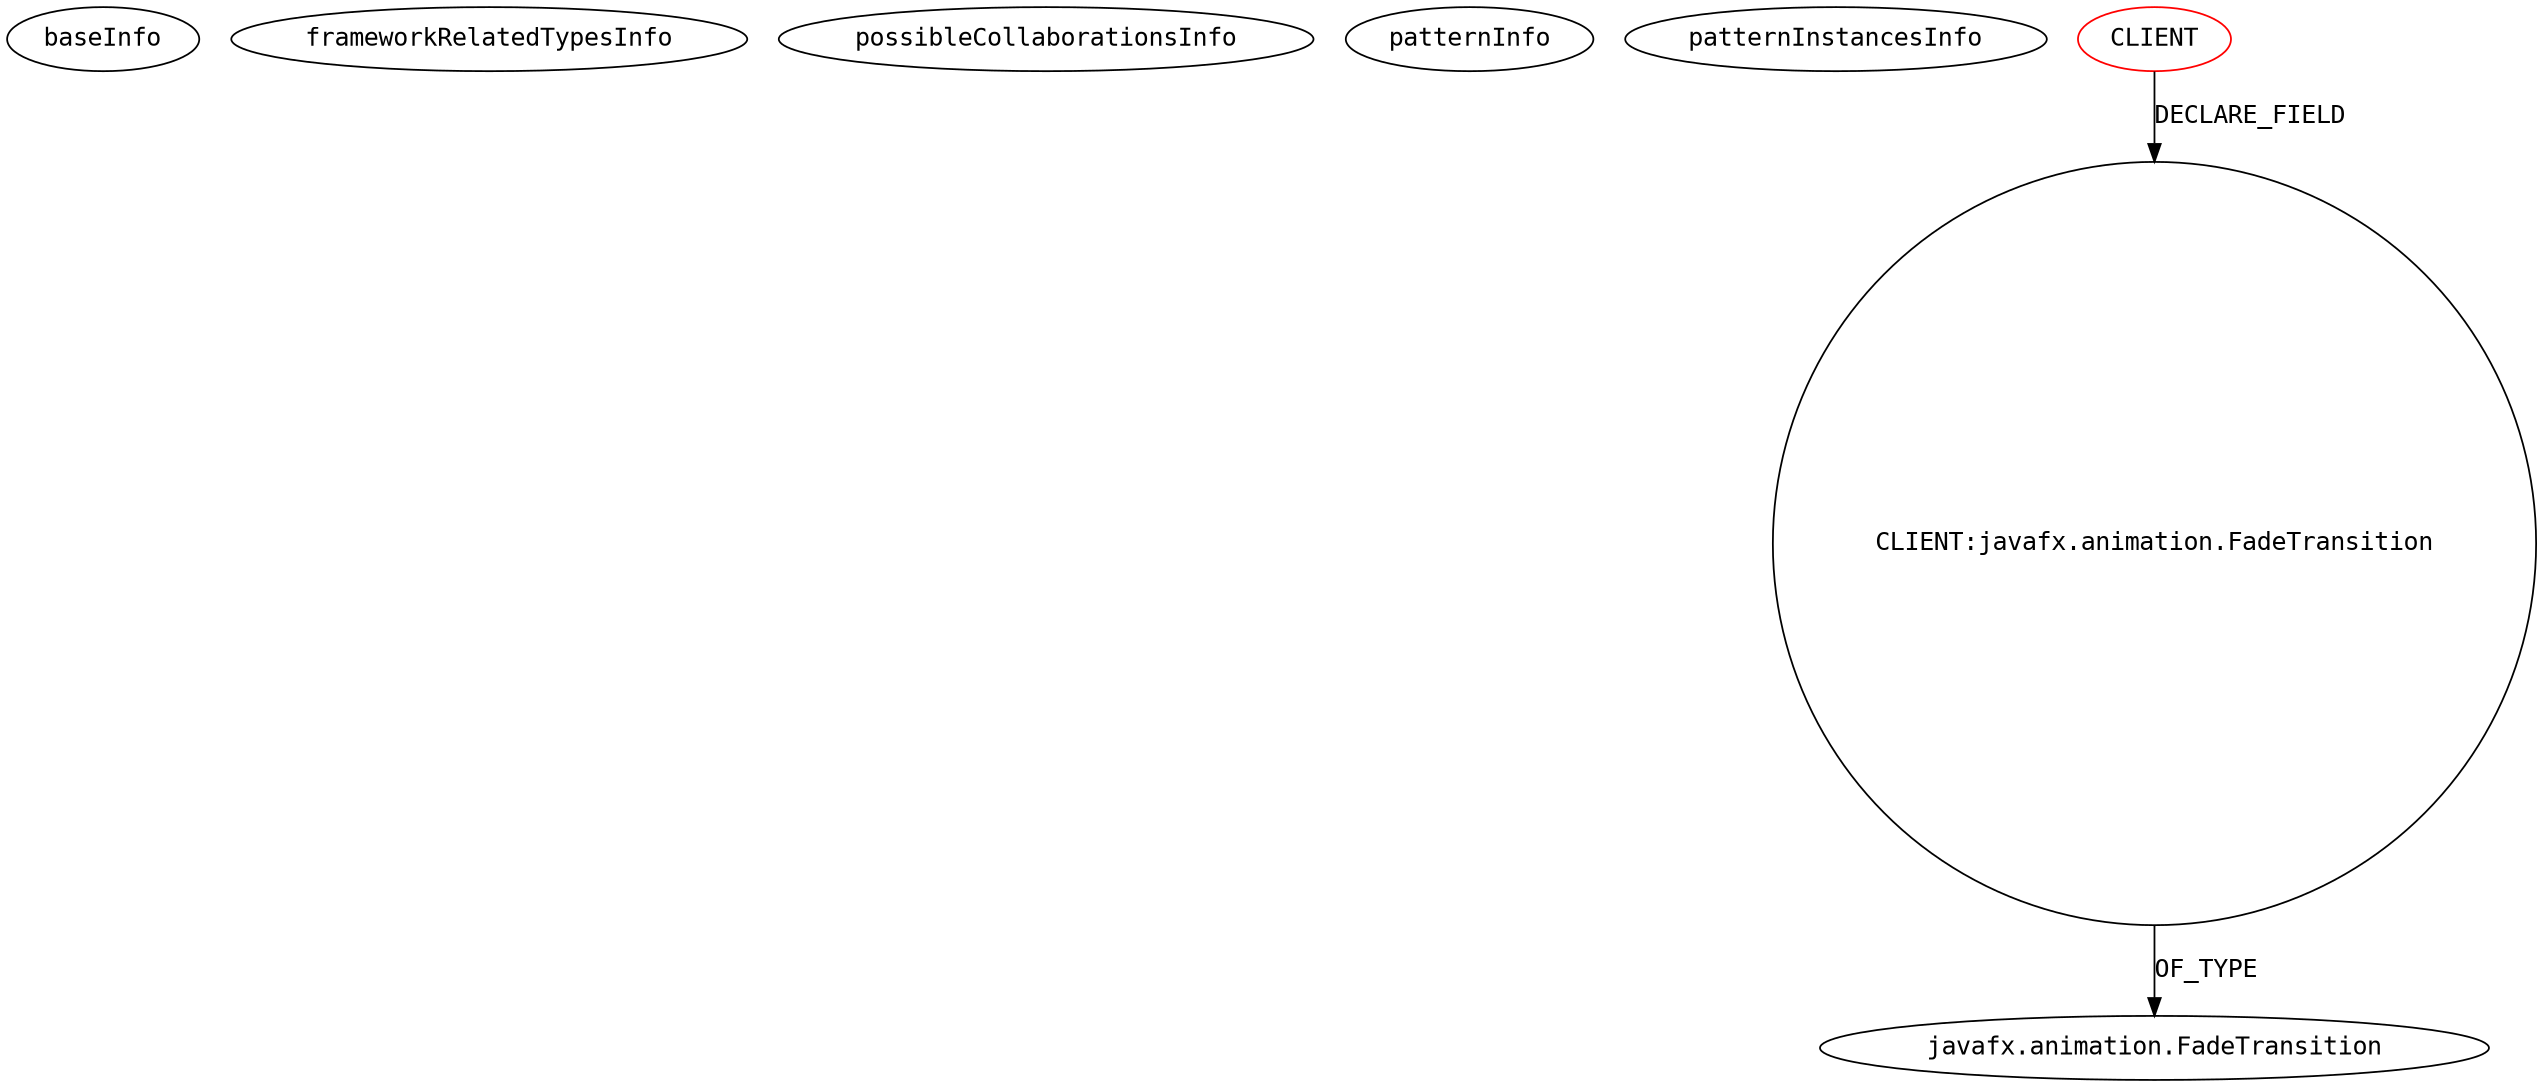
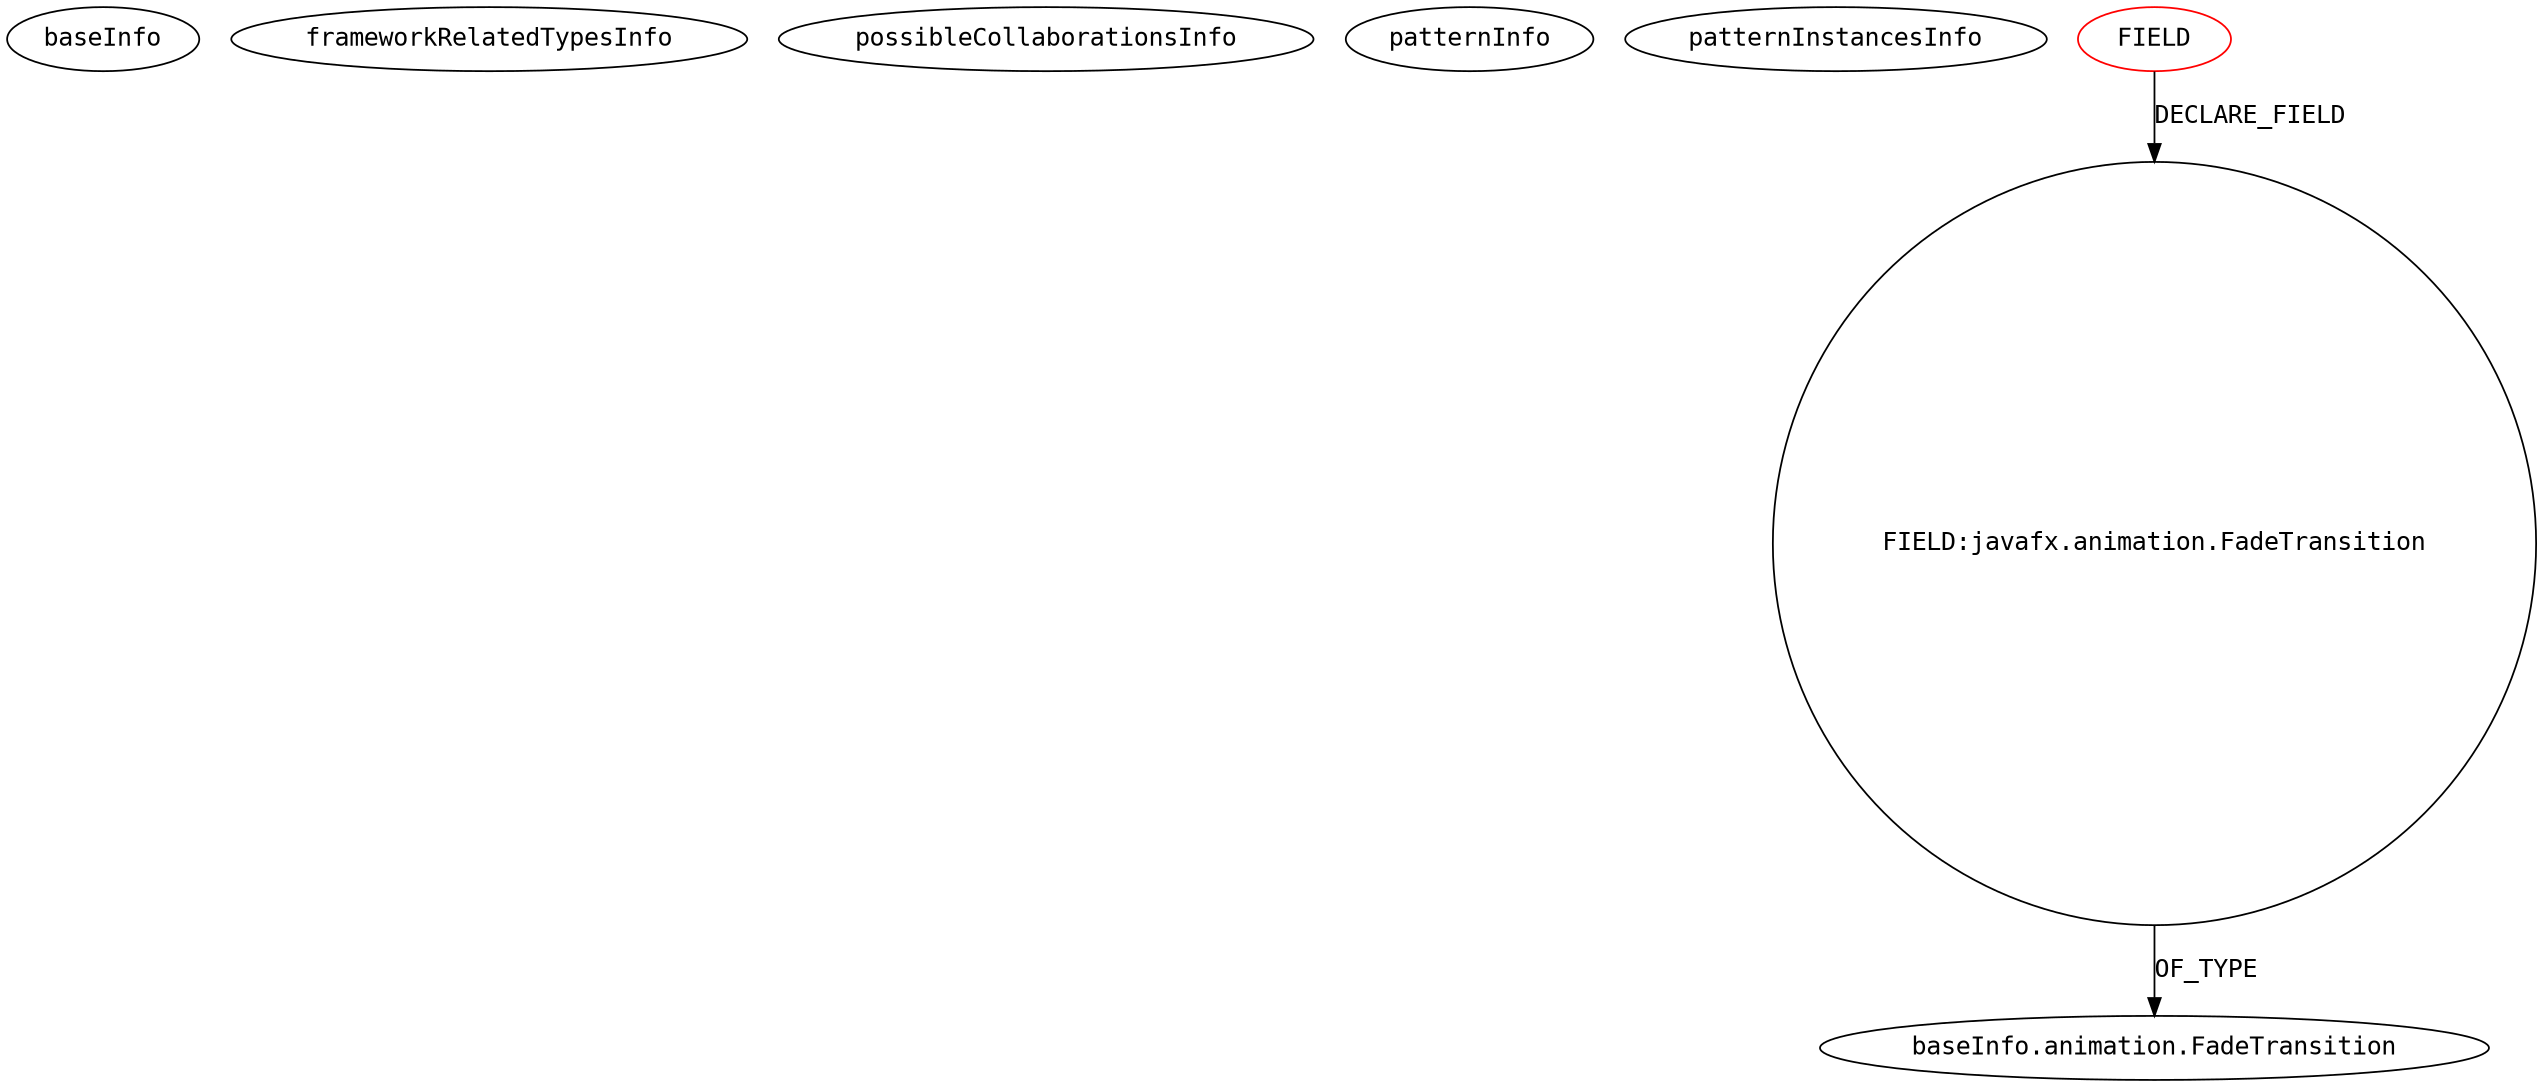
(2155, 39) -> (2155, 39)
(2155, 544) -> (2155, 544)
(2155, 1048) -> (2155, 1048)
